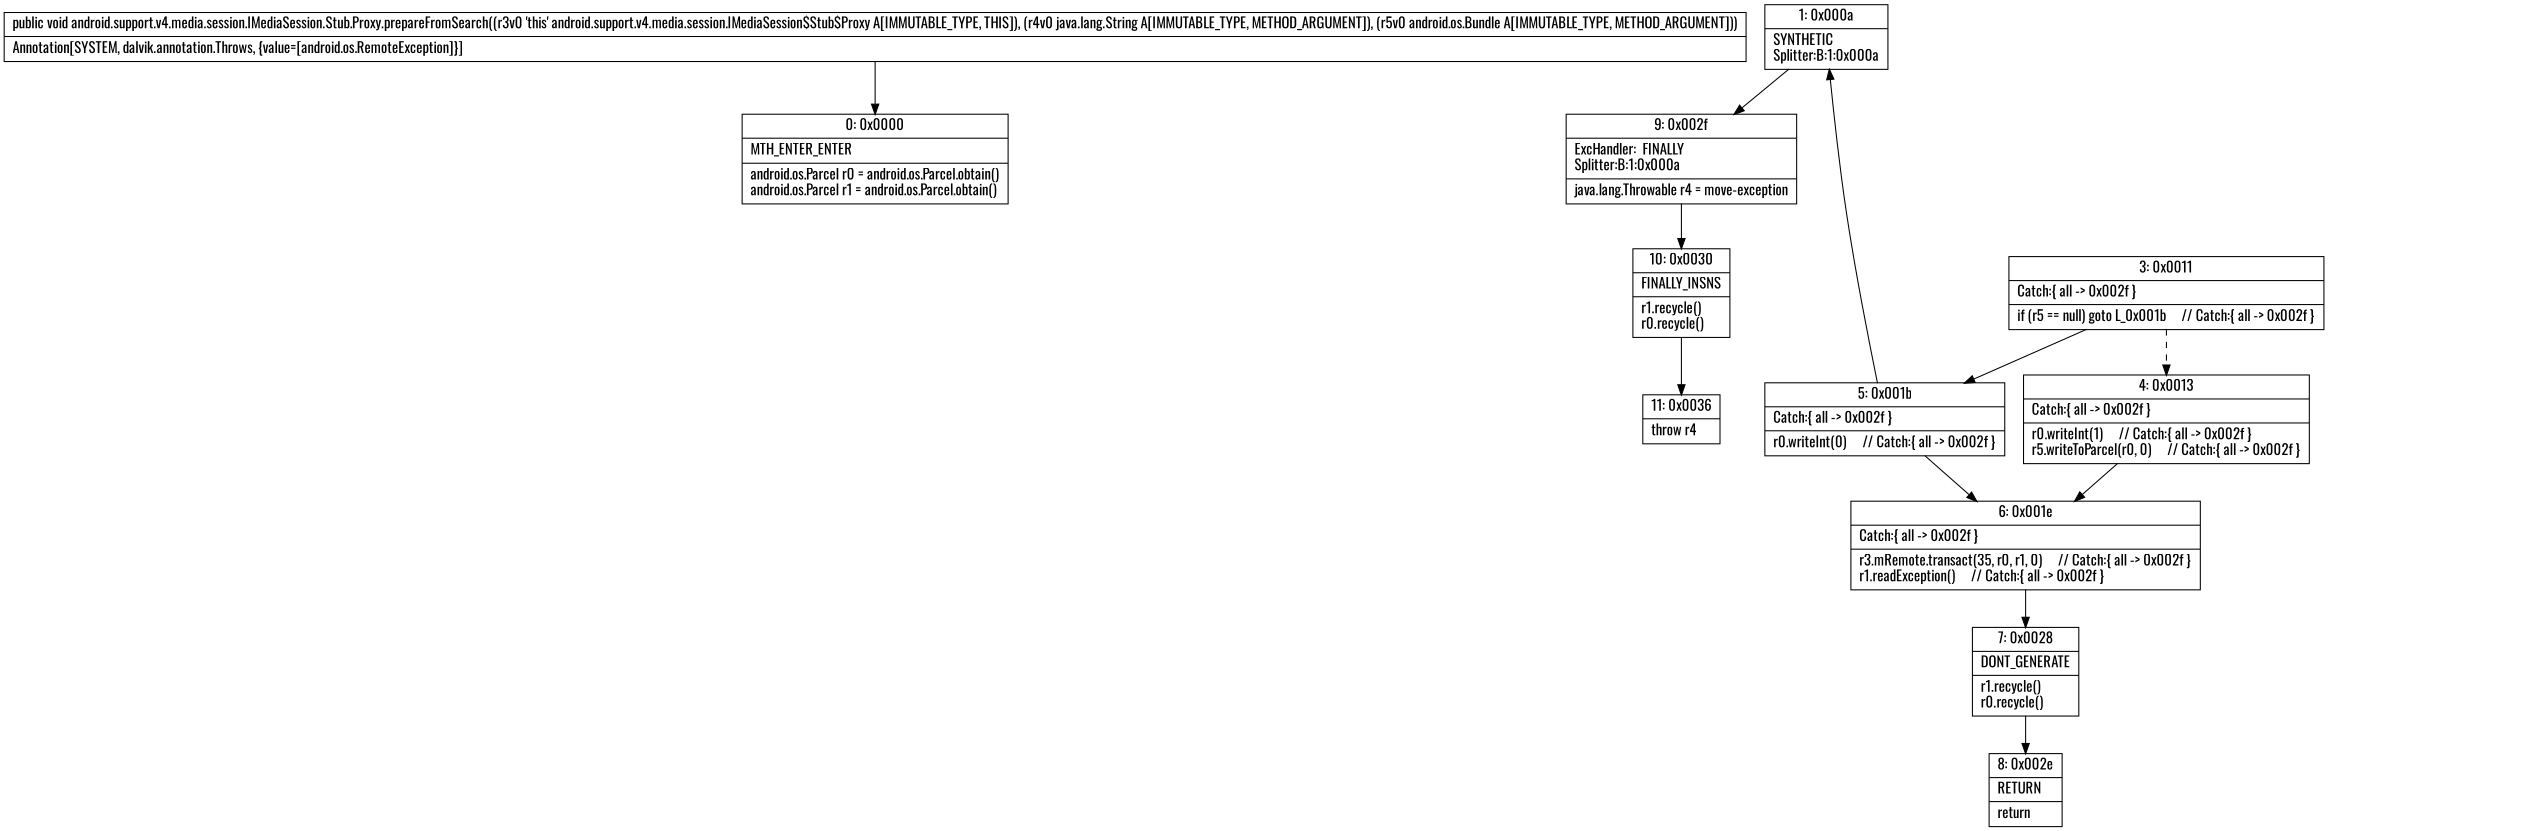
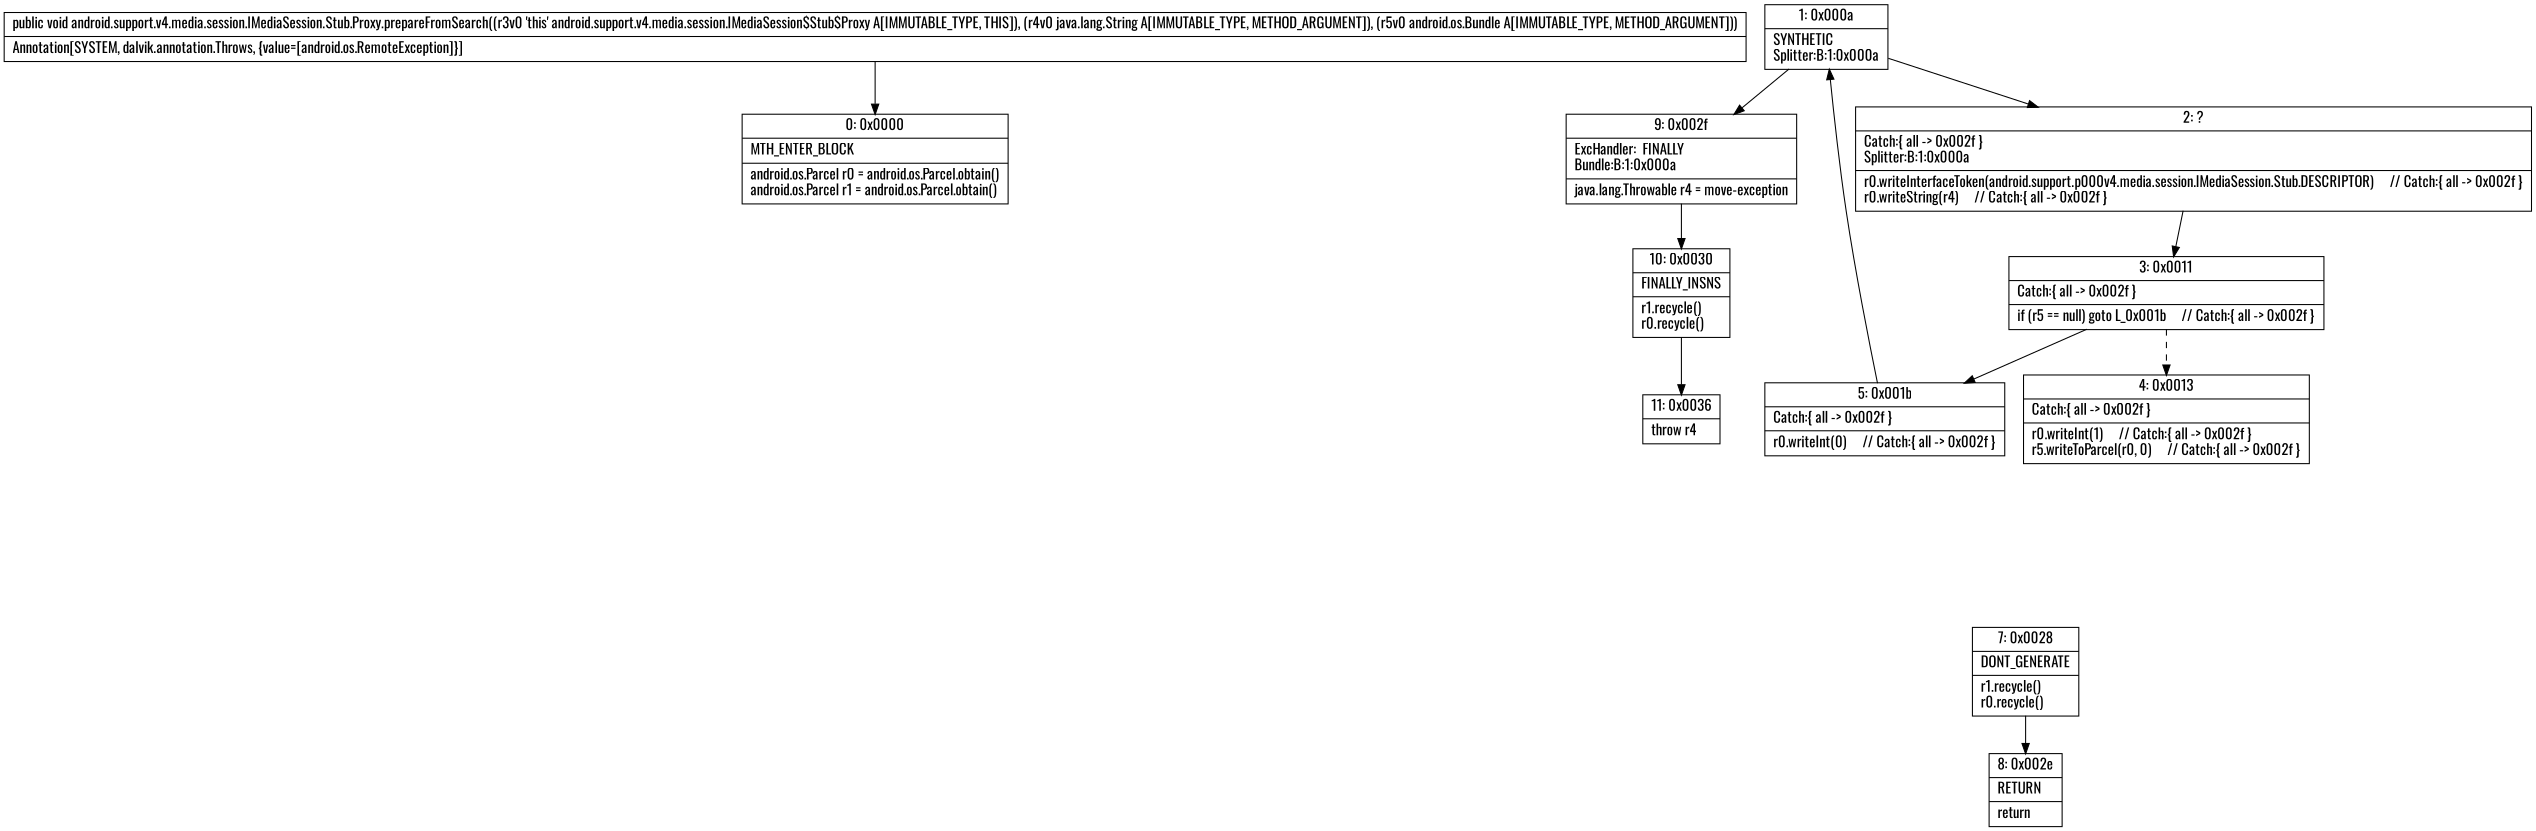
(802, 150) -> (803, 150)
none -> (2194, 159)
(1628, 166) -> (1626, 166)
(2026, 546) -> none
